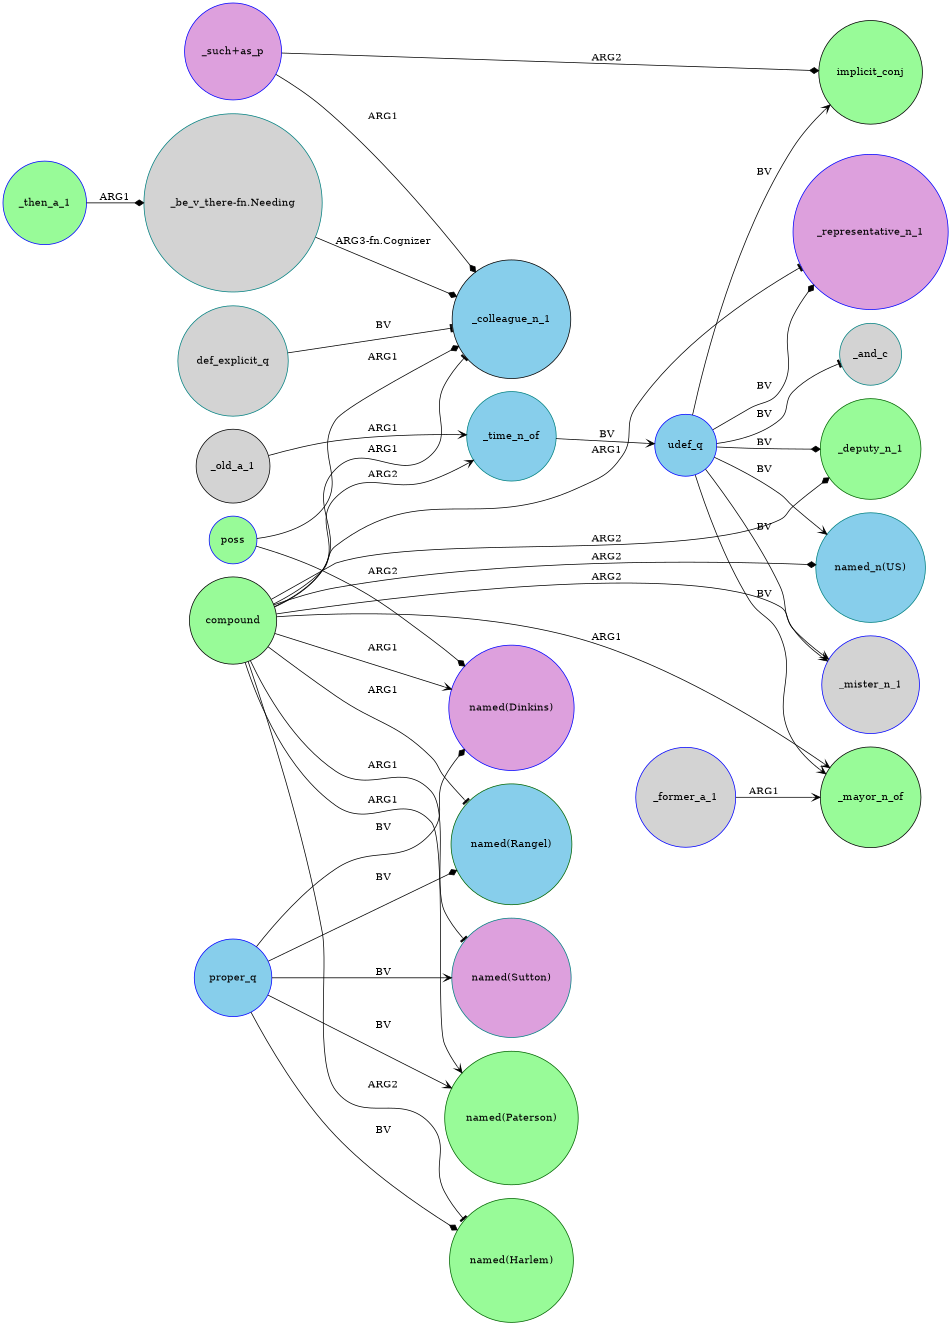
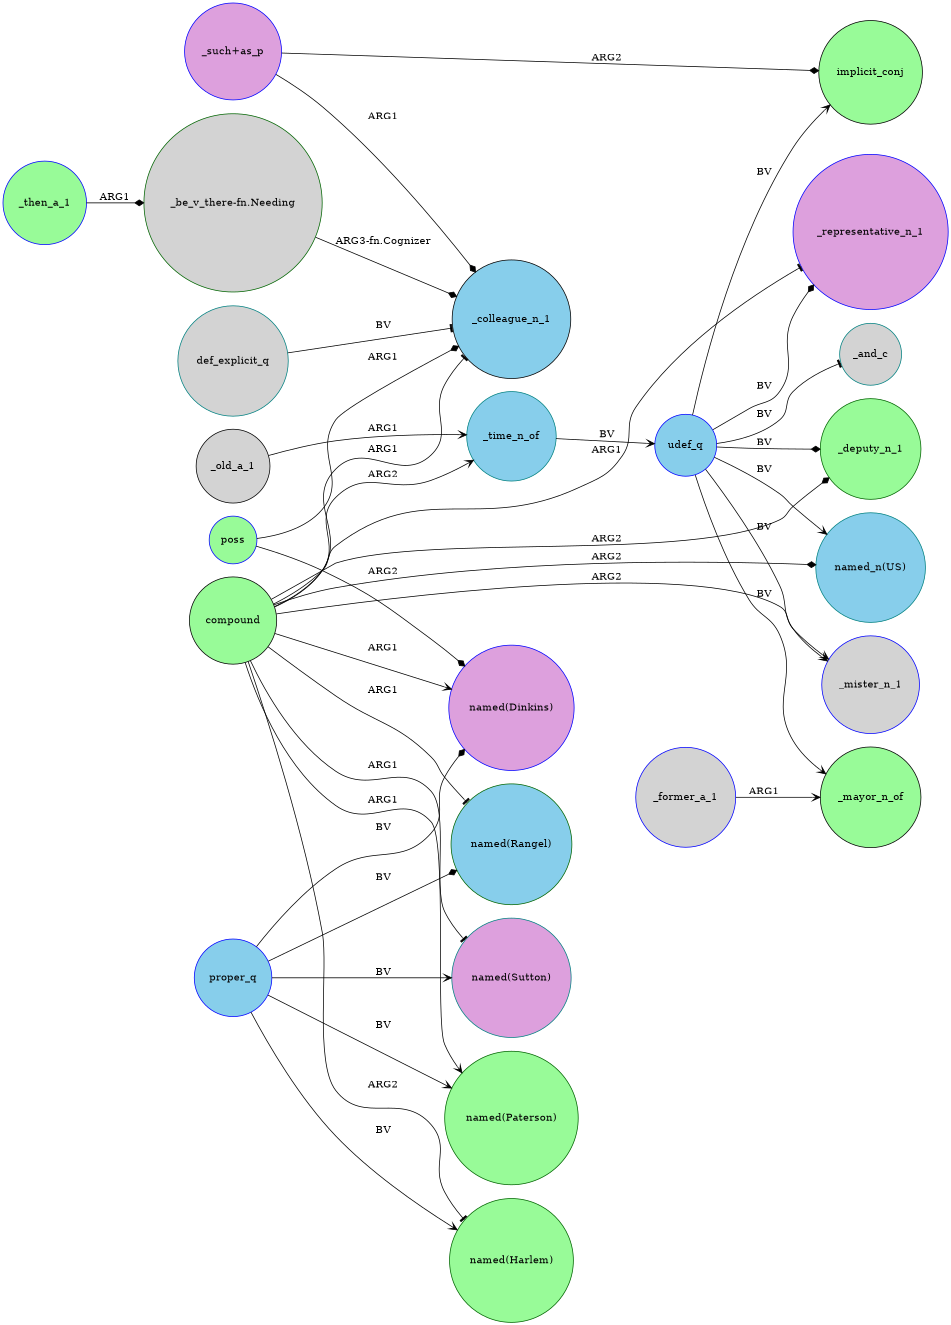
(233, 203) -> (233, 203)
(565, 635) -> none
(334, 1135) -> (334, 1135)
